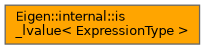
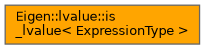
(102, 25) -> (102, 25)
